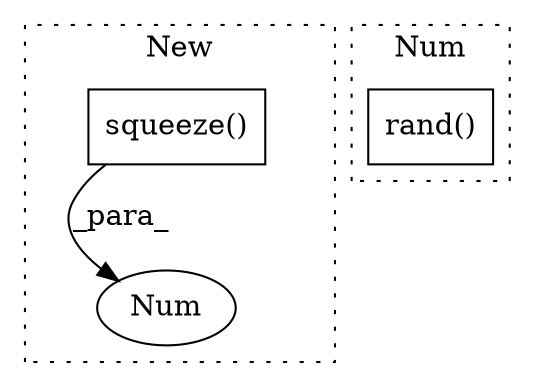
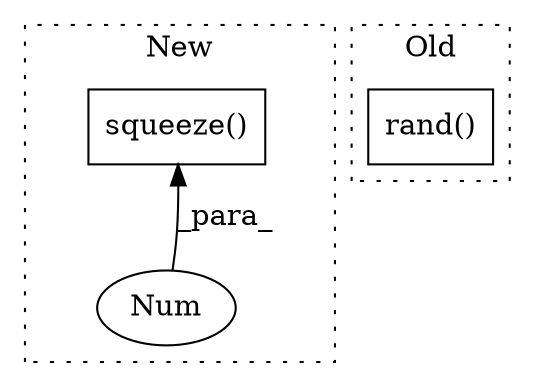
(431, 49) -> (431, 49)
(69, 216) -> (177, 228)
